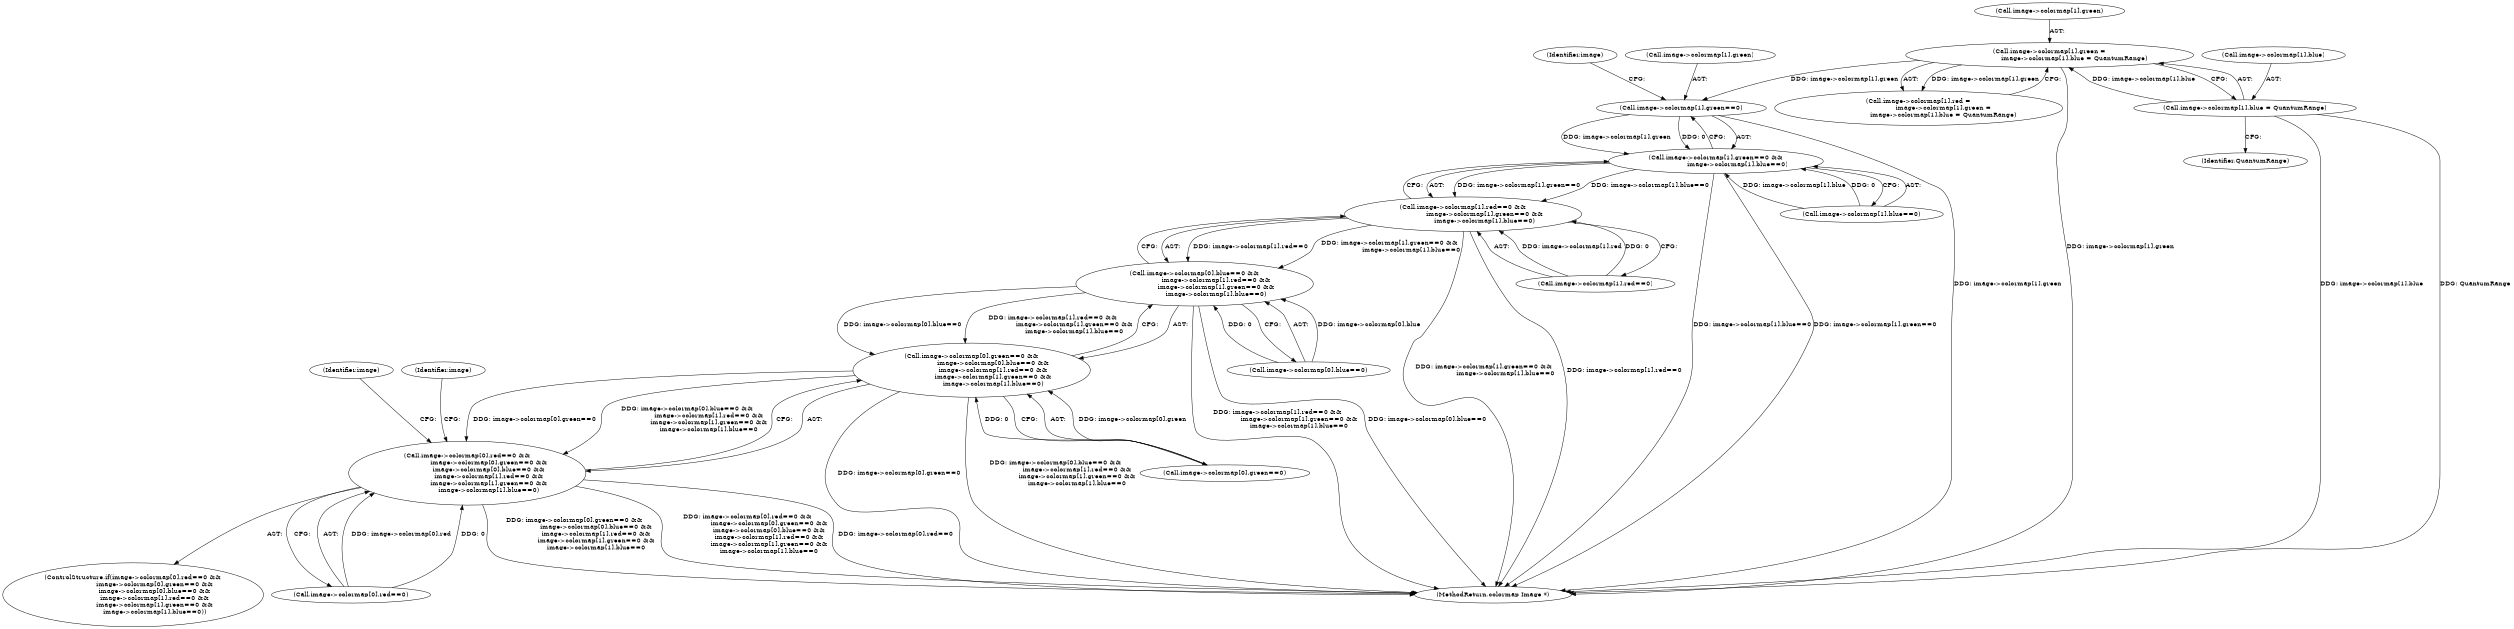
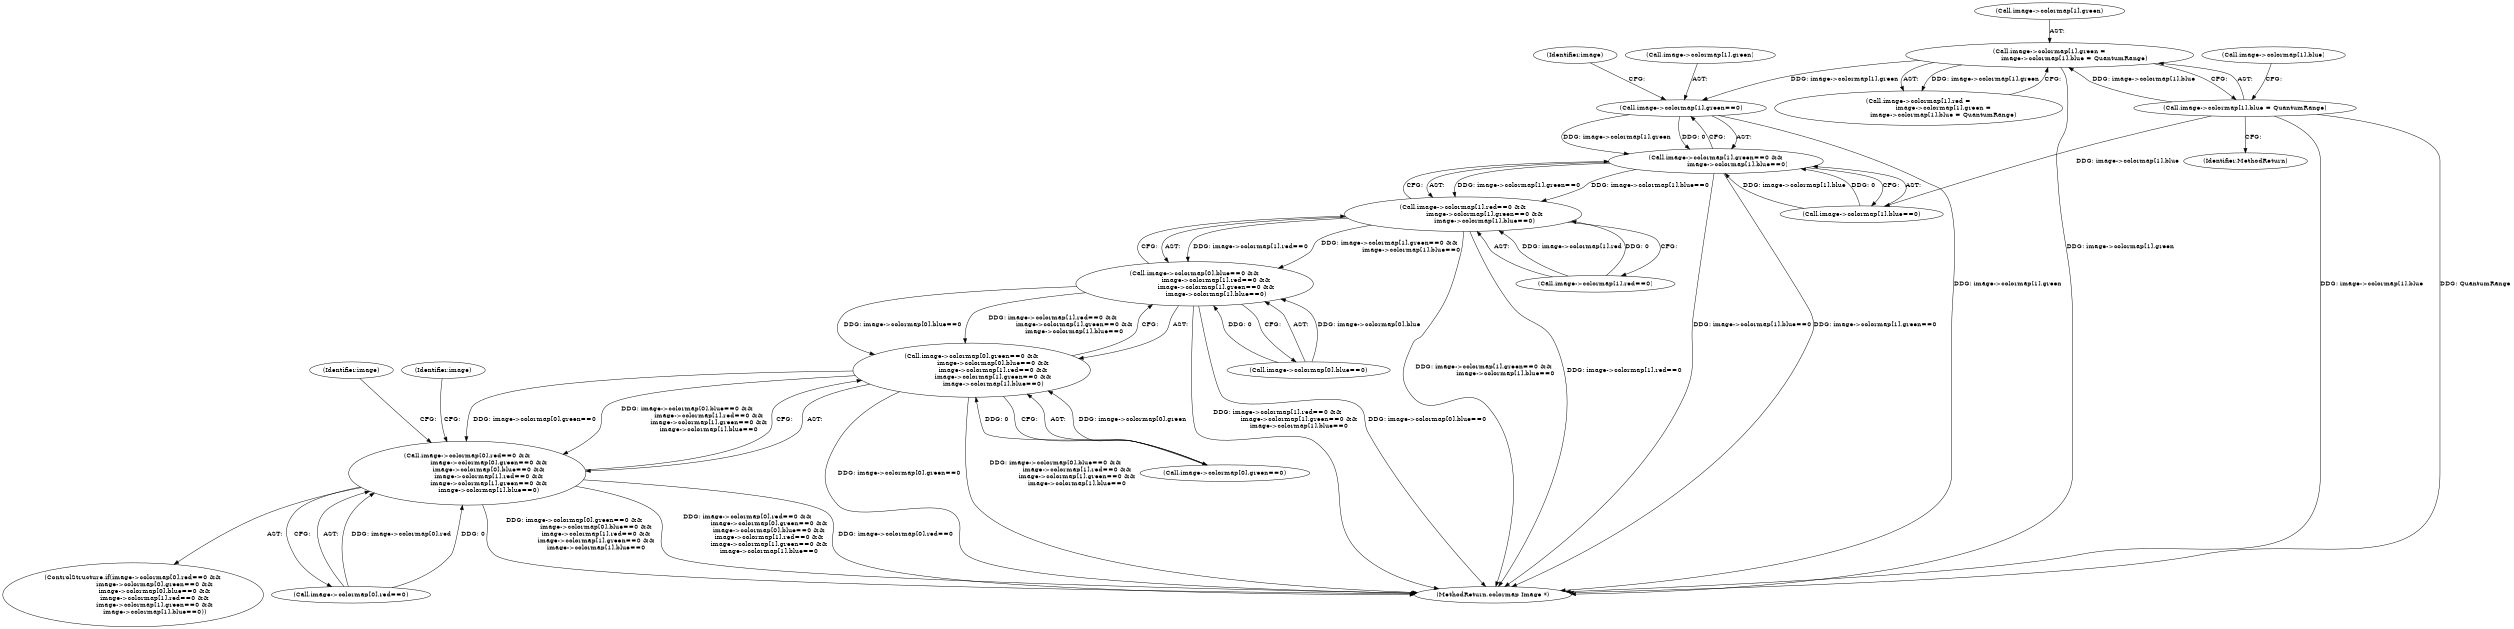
(2275, 79) -> (2275, 79)
none -> (2049, 156)
(2246, 161) -> (2246, 161)
